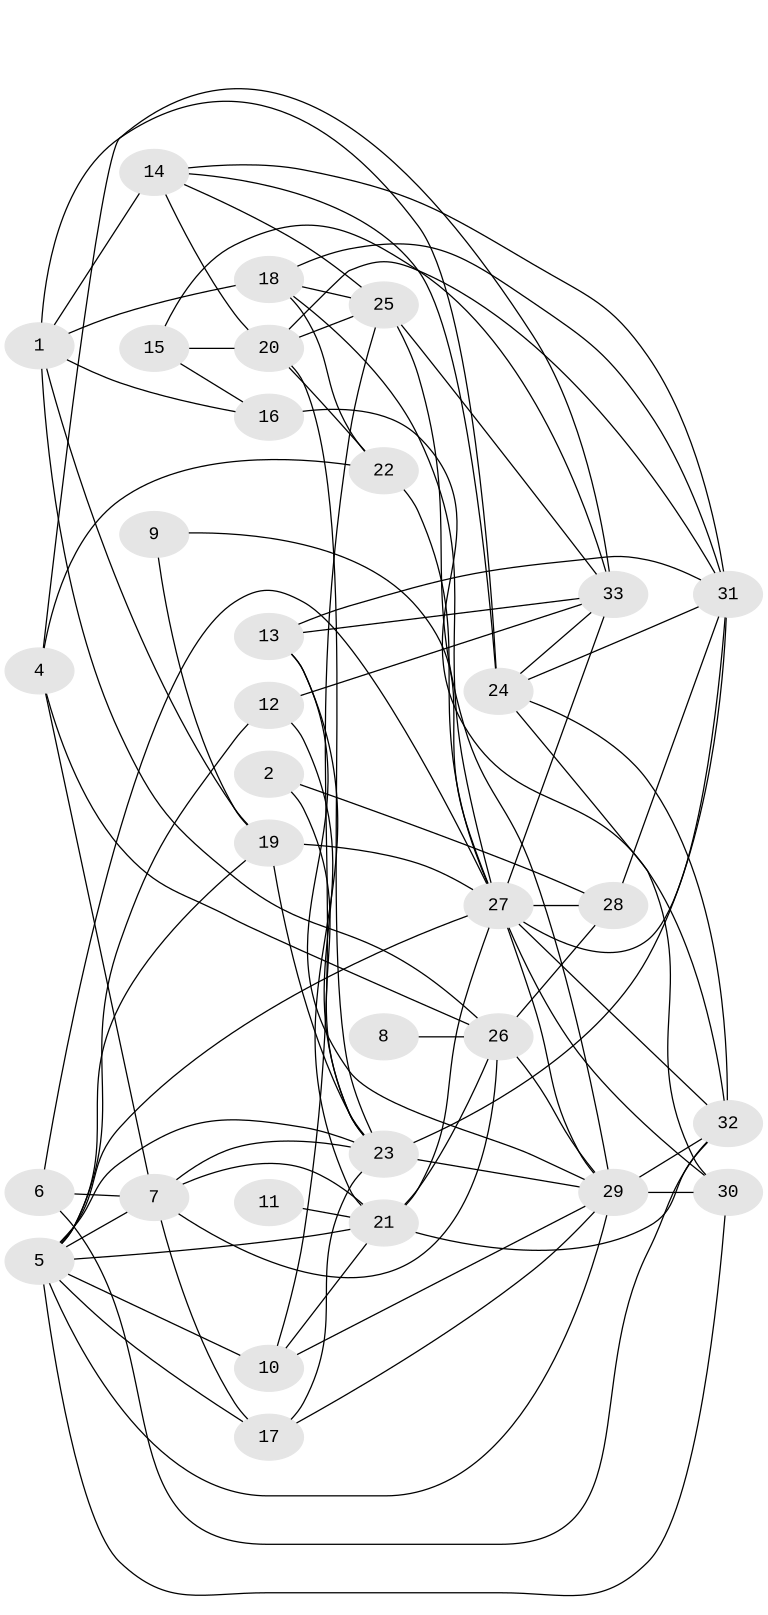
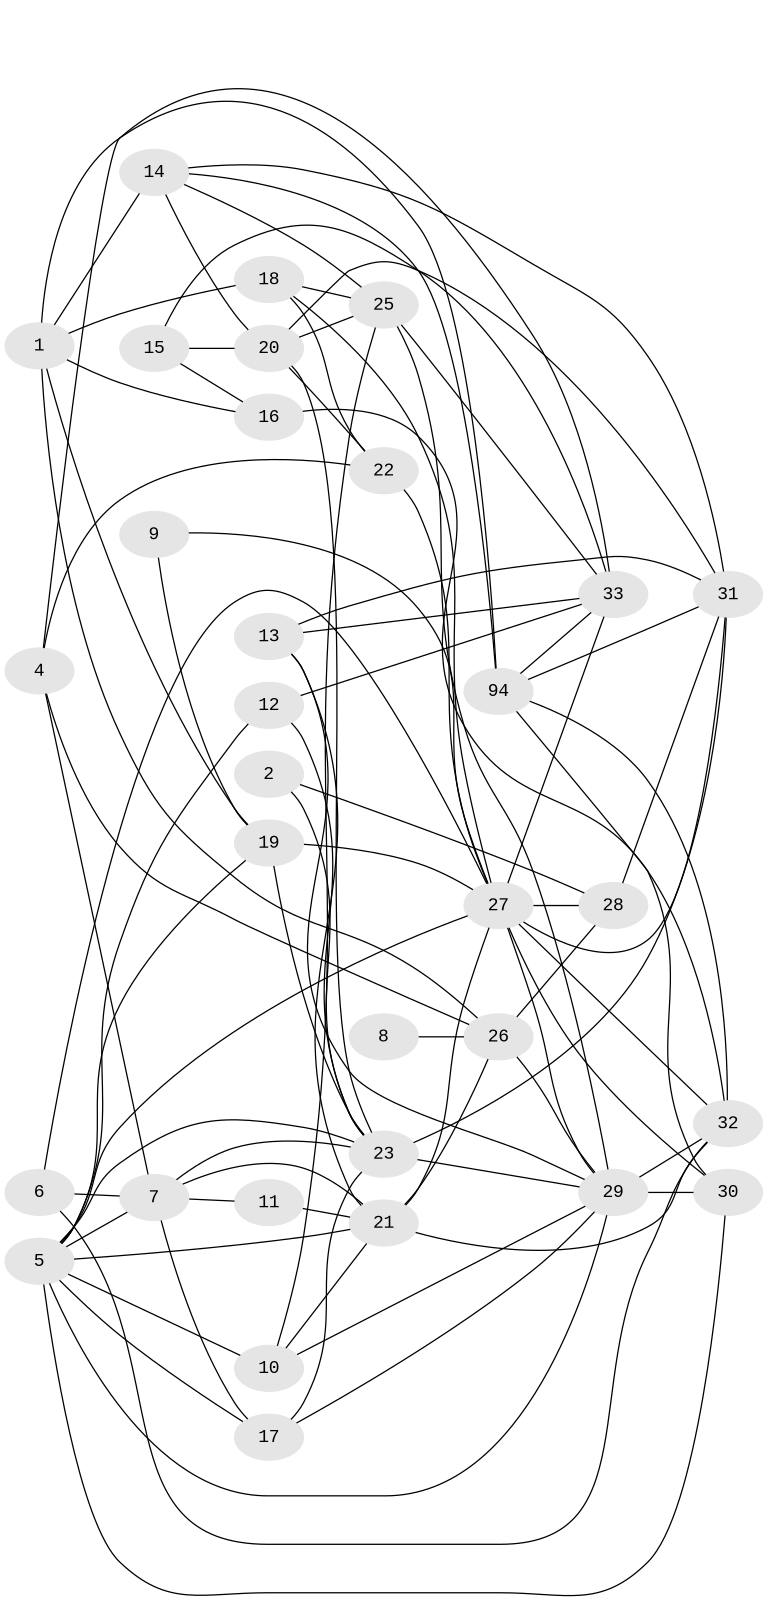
(567, 326) -> none
(499, 691) -> (499, 691)
(401, 1266) -> (212, 1200)
